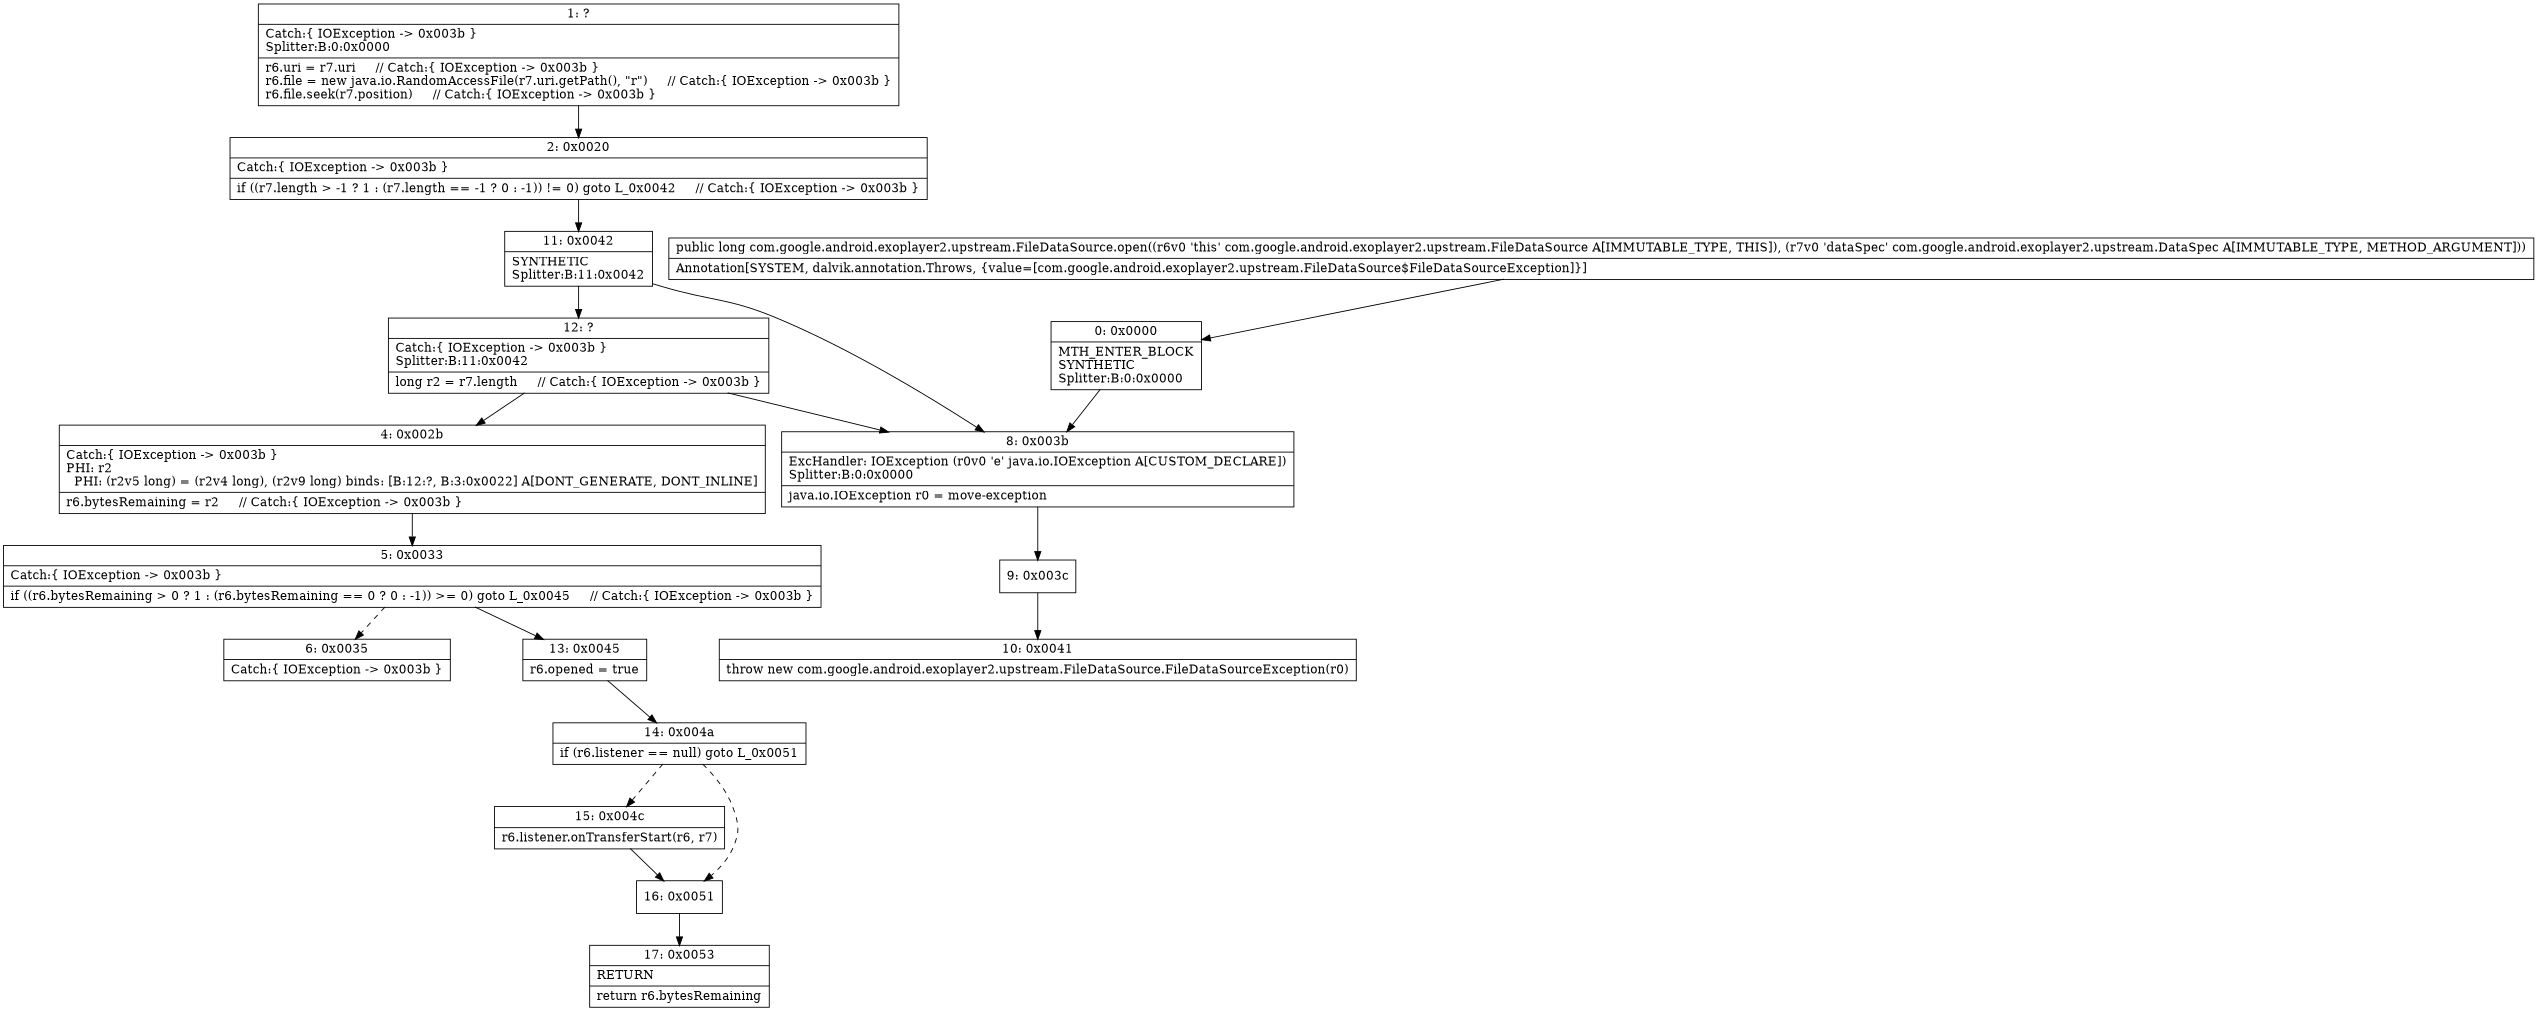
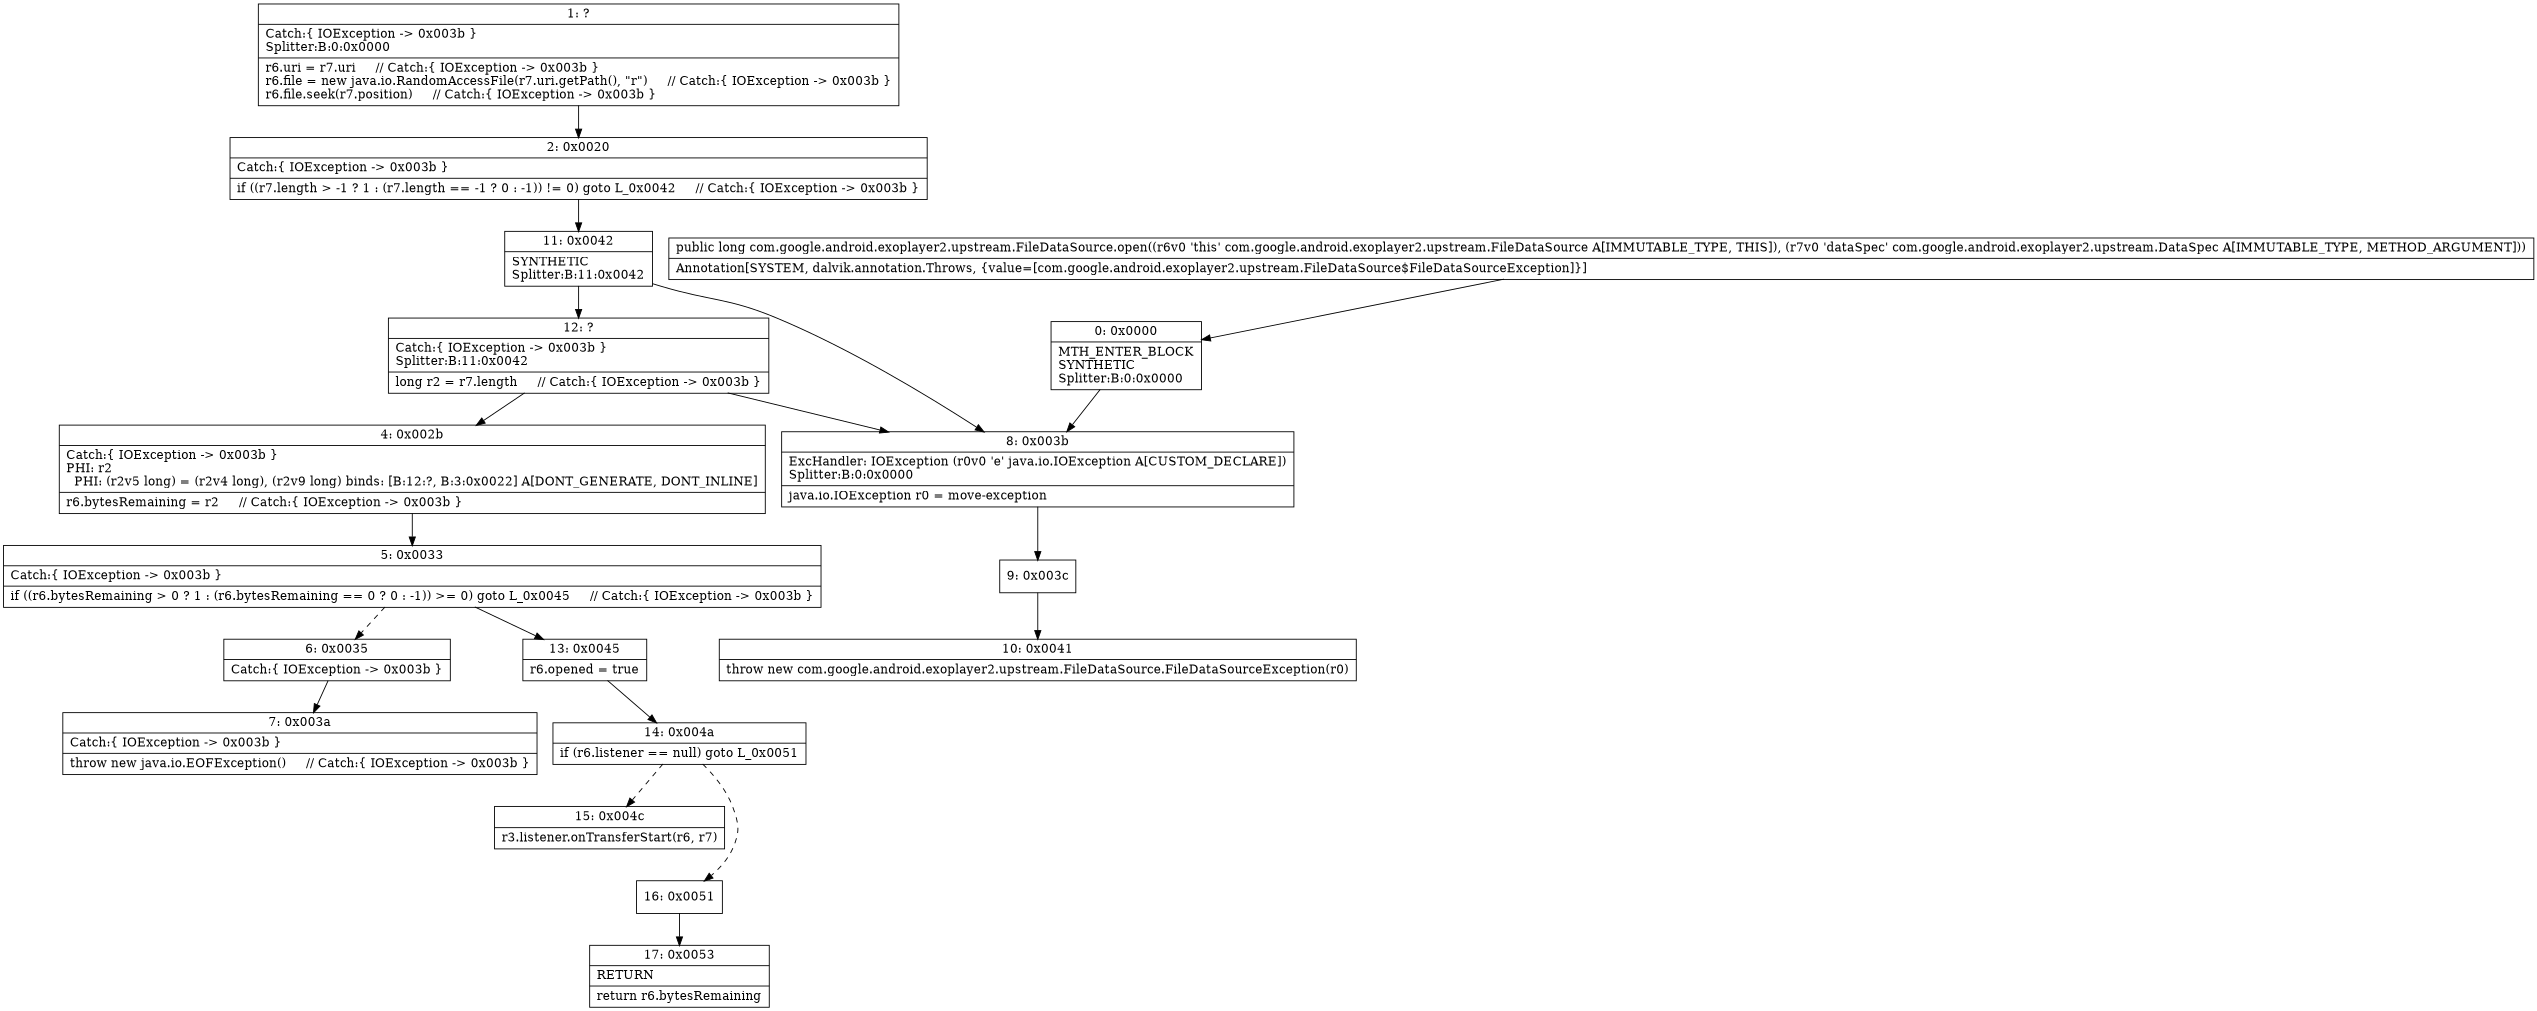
none -> (300, 744)
(610, 838) -> (610, 838)
(644, 862) -> none
